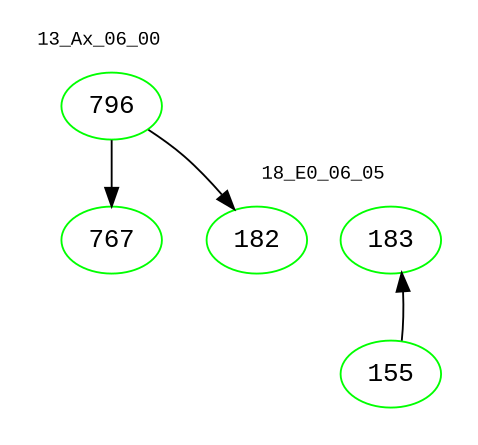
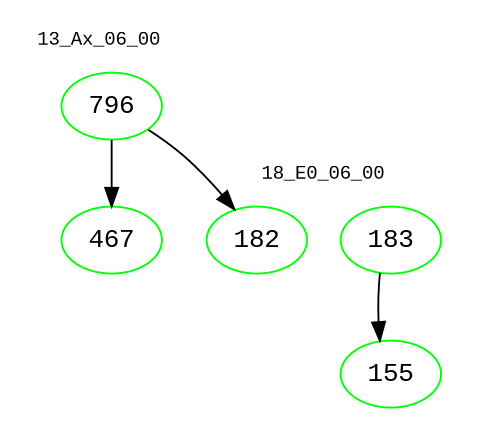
(324, 174) -> (324, 174)
(112, 240) -> (112, 240)
(403, 316) -> (378, 297)
